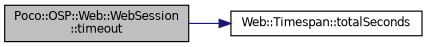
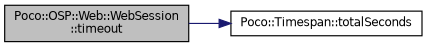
(326, 23) -> (326, 23)
